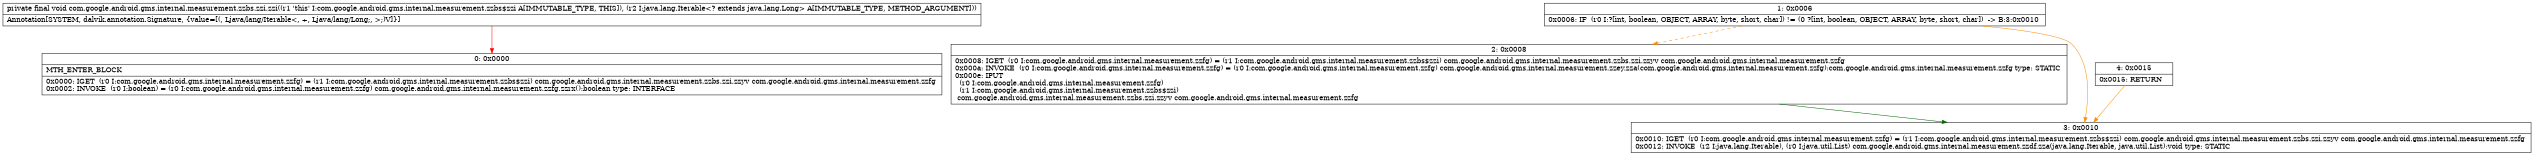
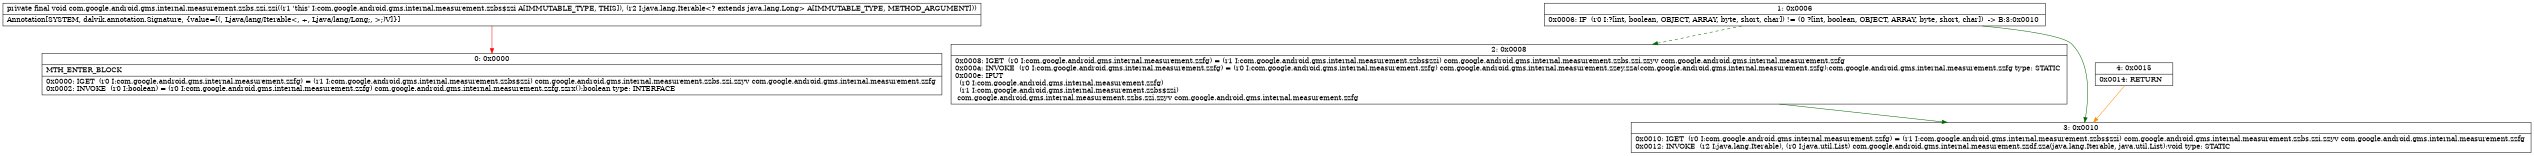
(1700, 35) -> (1700, 35)
(2065, 40) -> (2065, 40)
(2134, 80) -> (2134, 80)
